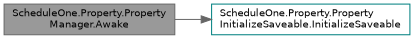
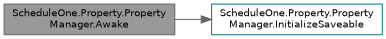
(311, 19) -> (297, 19)
